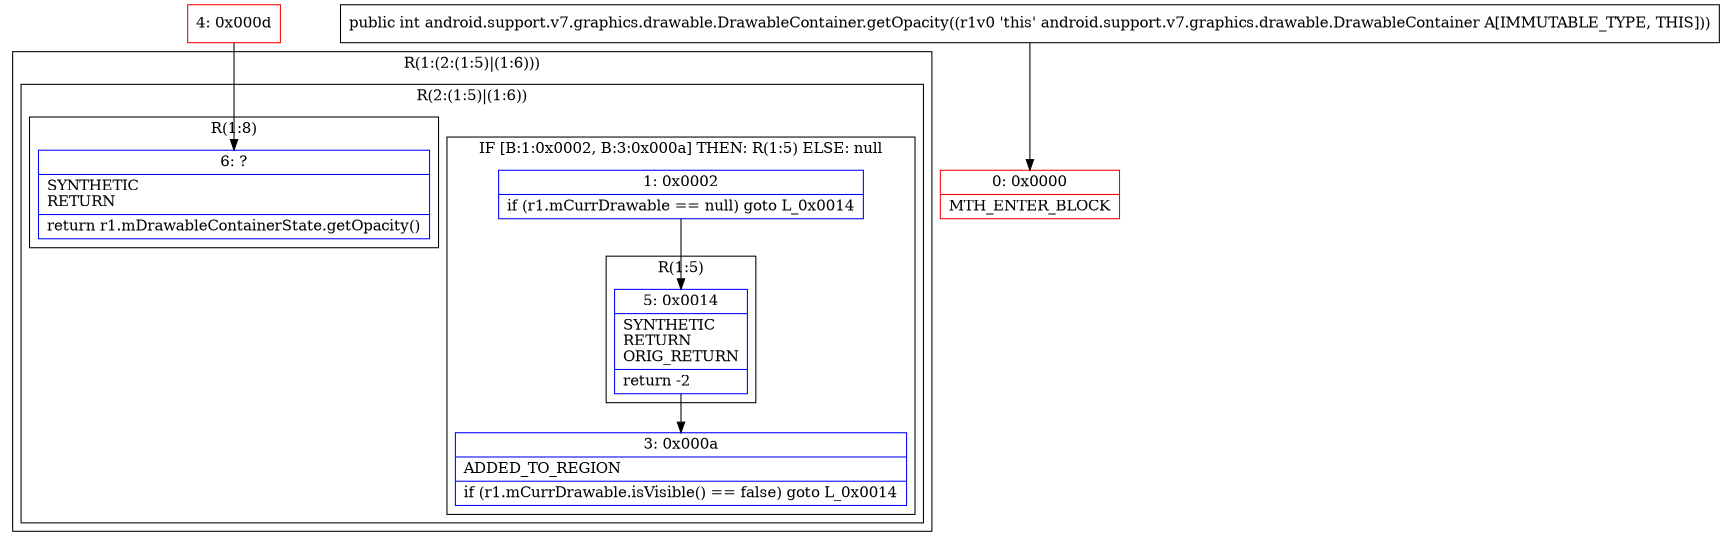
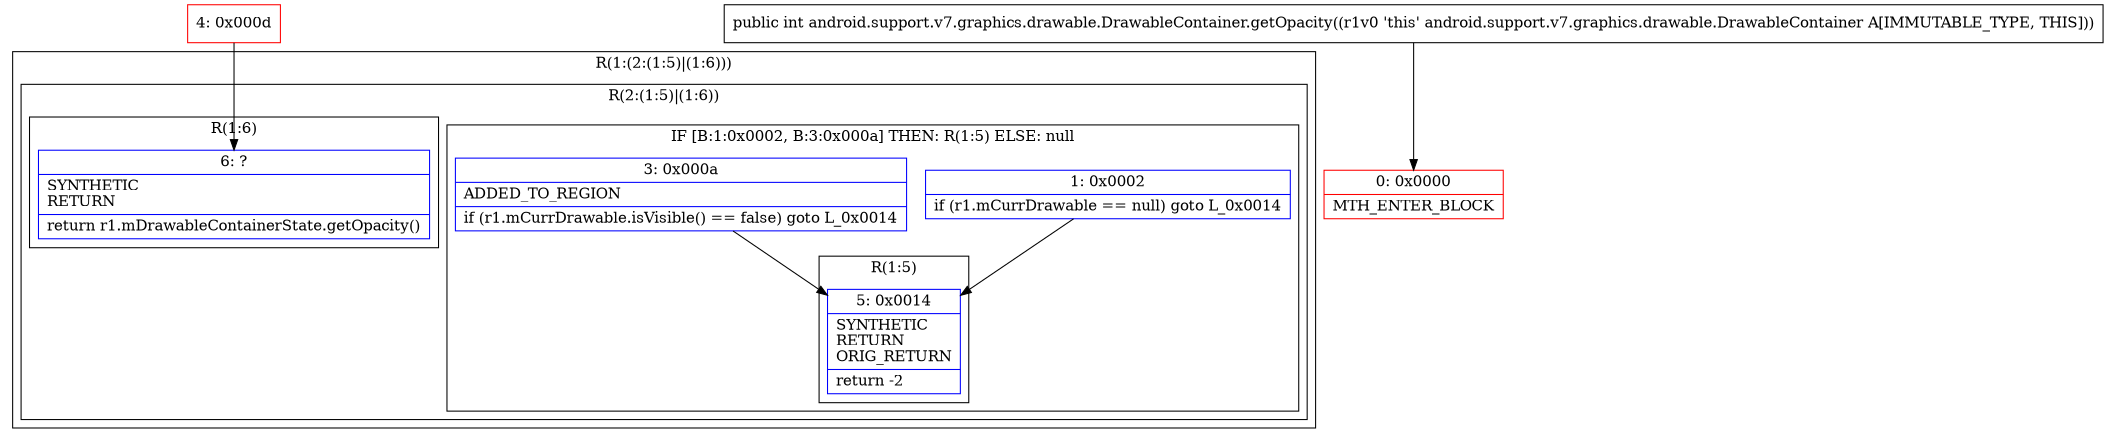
(234, 129) -> (234, 129)
(681, 409) -> (776, 260)
